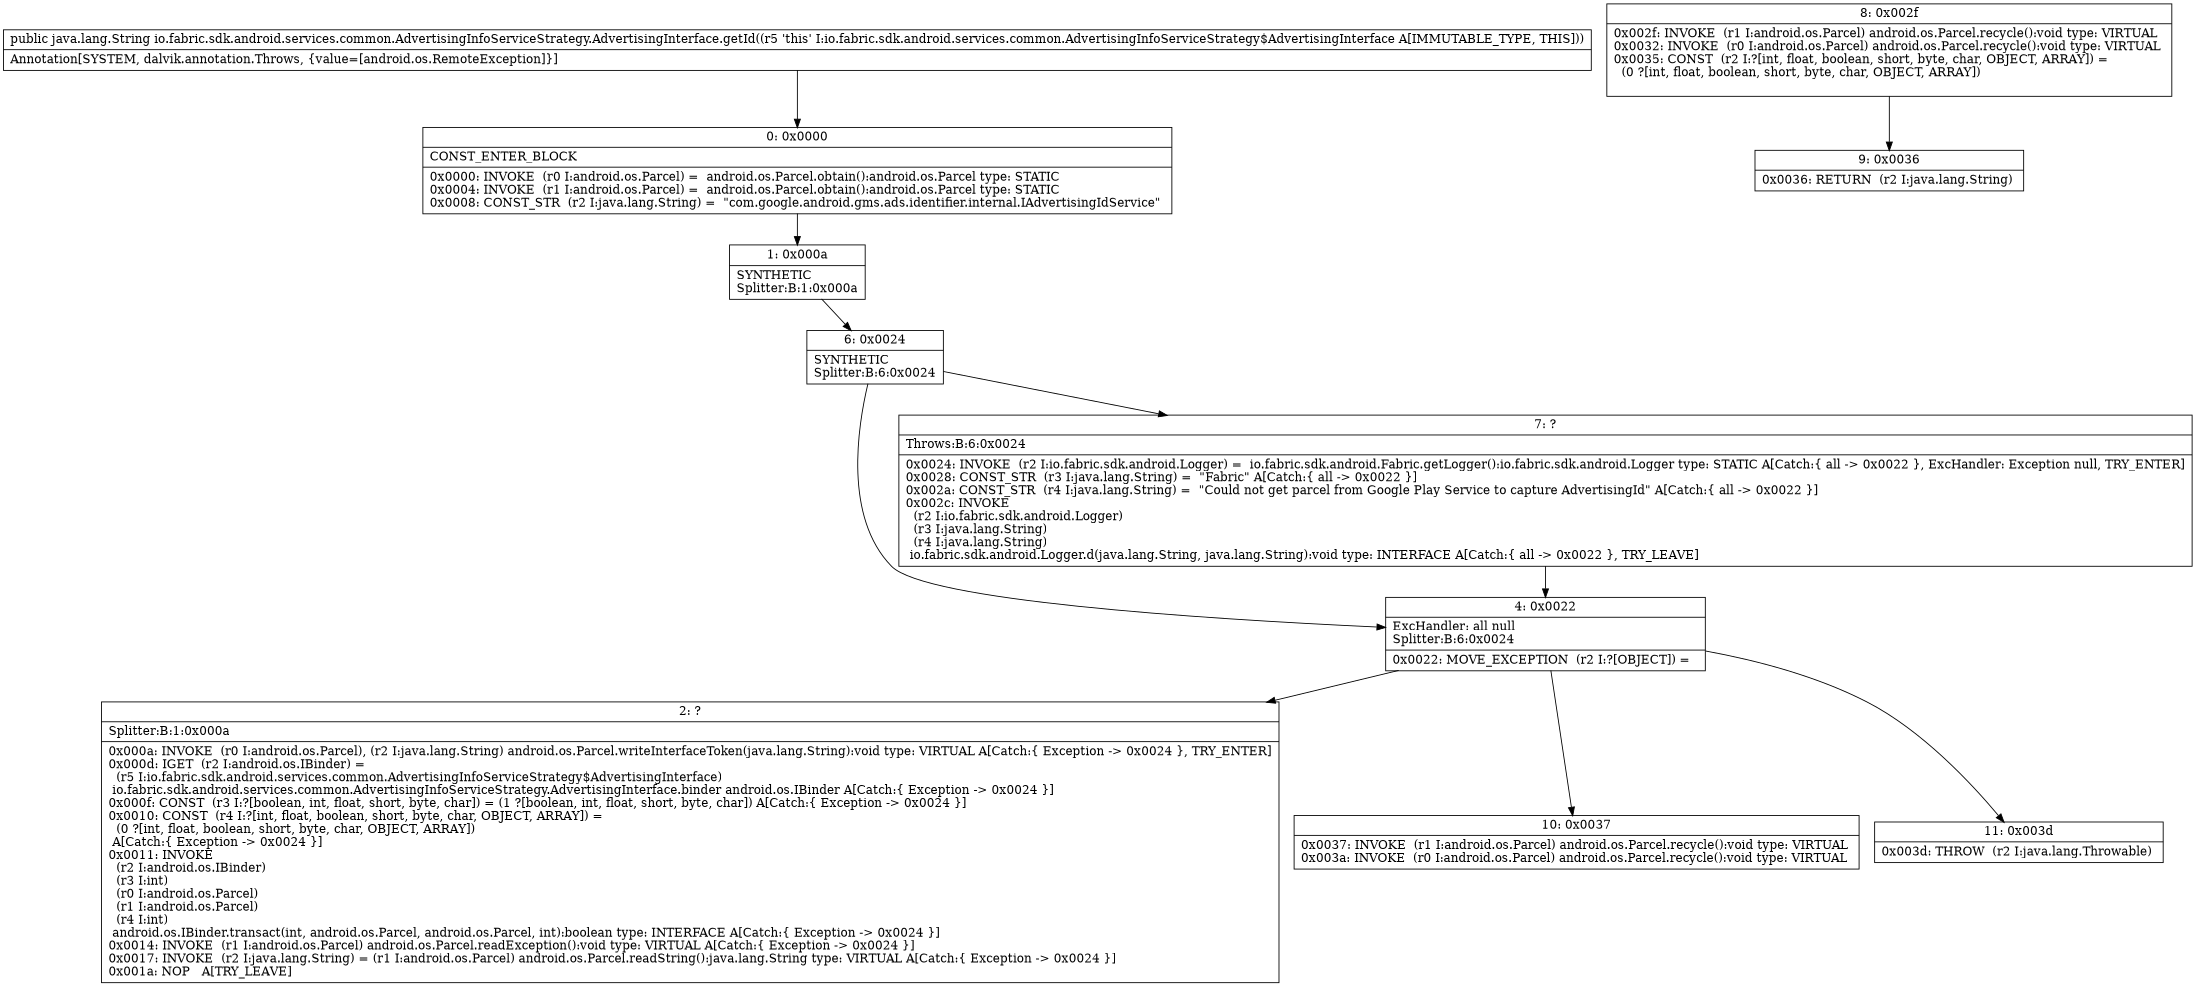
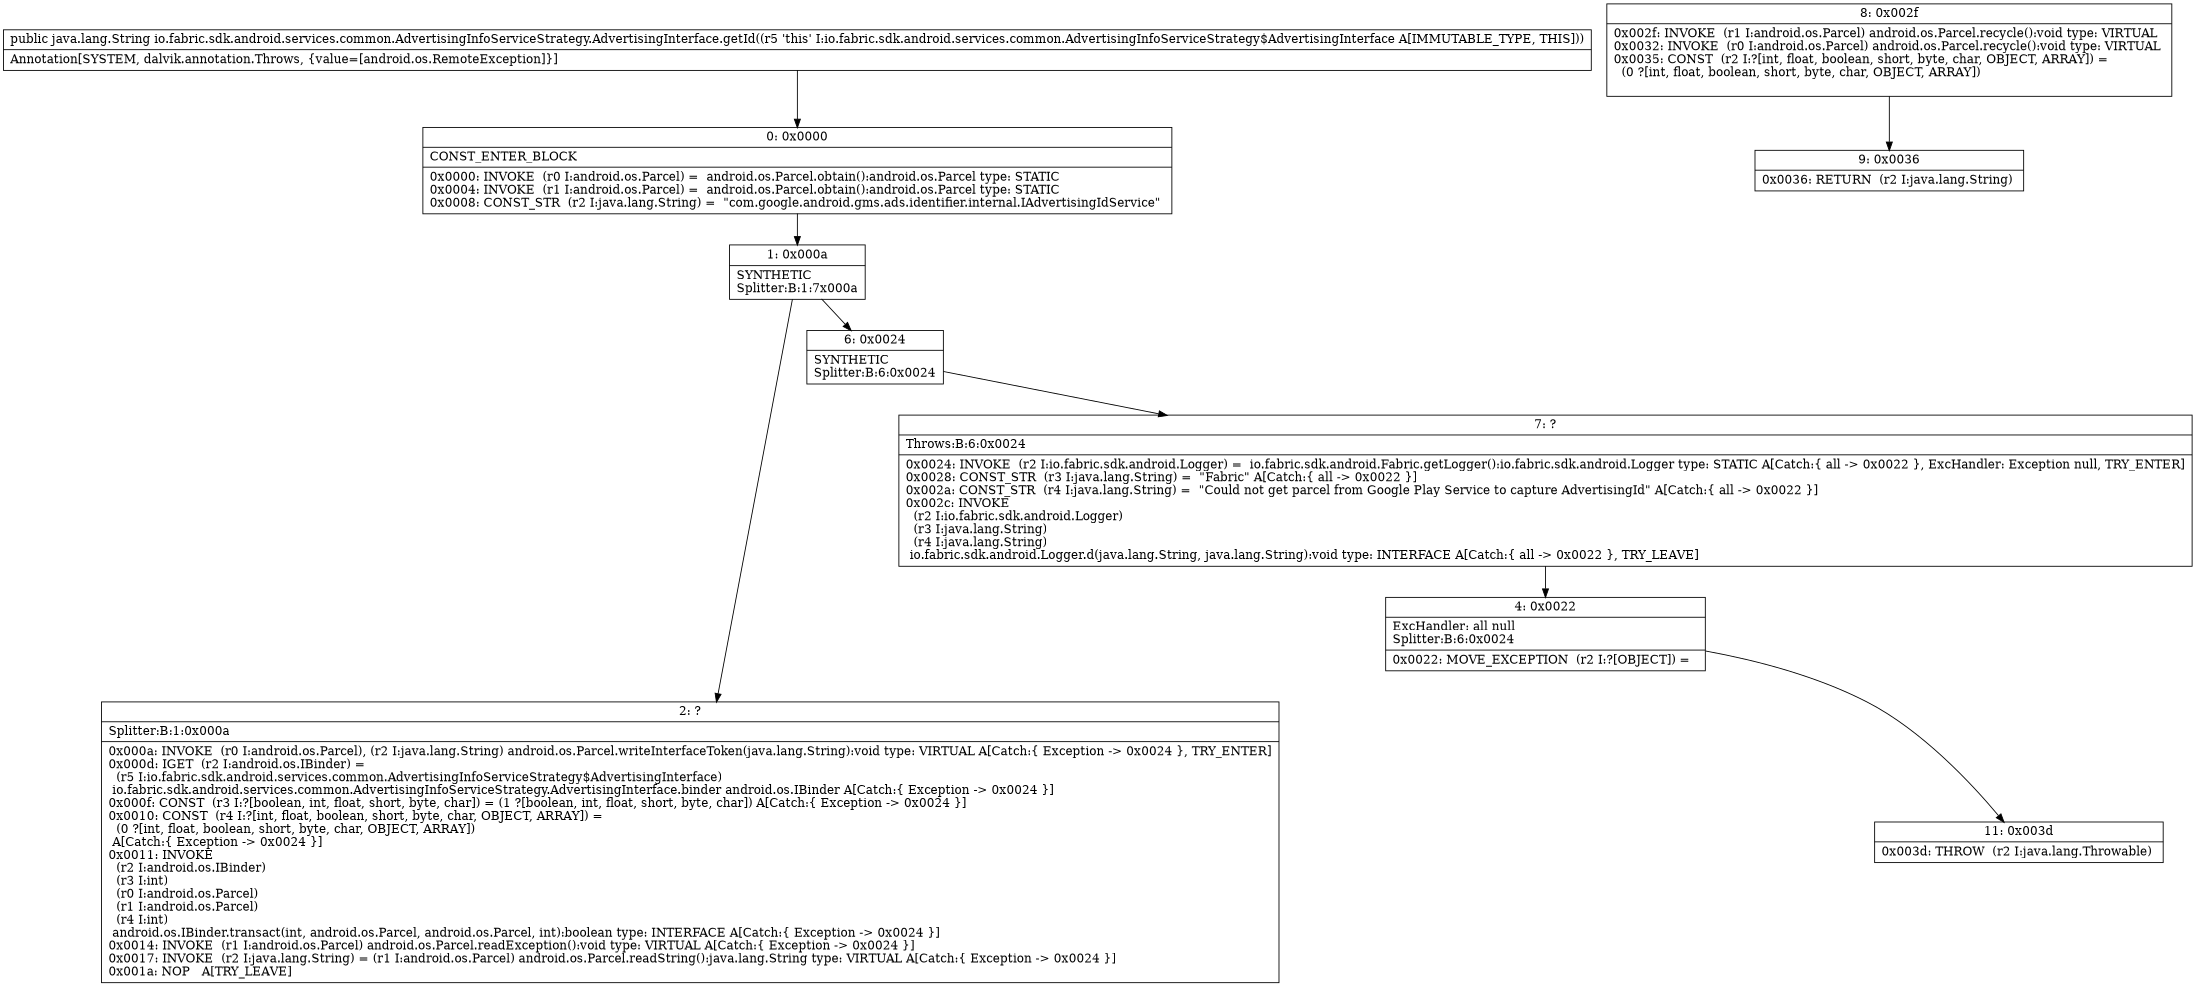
(797, 289) -> (797, 289)
(1036, 601) -> none
(1337, 685) -> (755, 496)
(1577, 842) -> none
